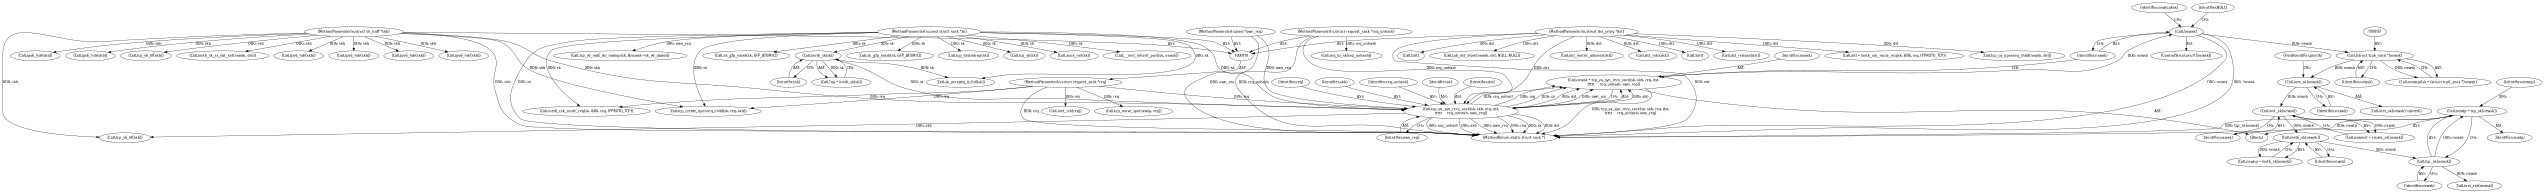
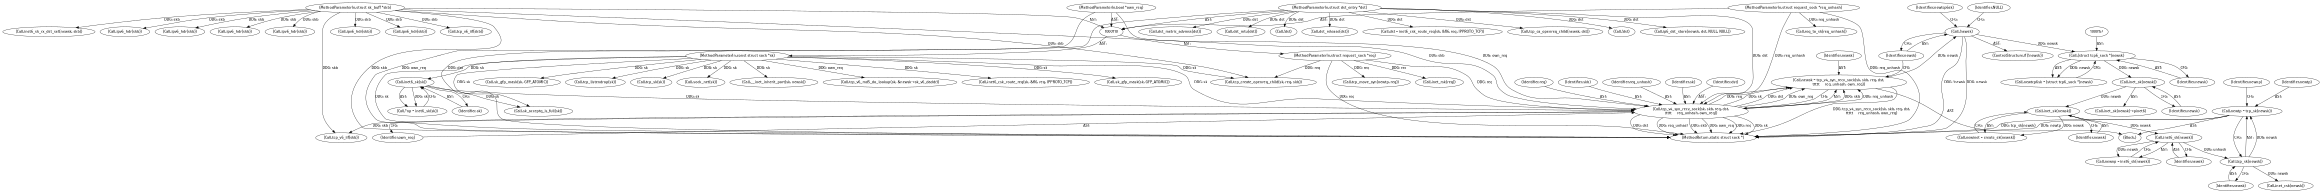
(1107, 35) -> (951, 54)
(2303, 56) -> none
(817, 97) -> none
(2503, 97) -> (2251, 97)
(2490, 124) -> (2273, 96)
(2386, 150) -> (2215, 150)
